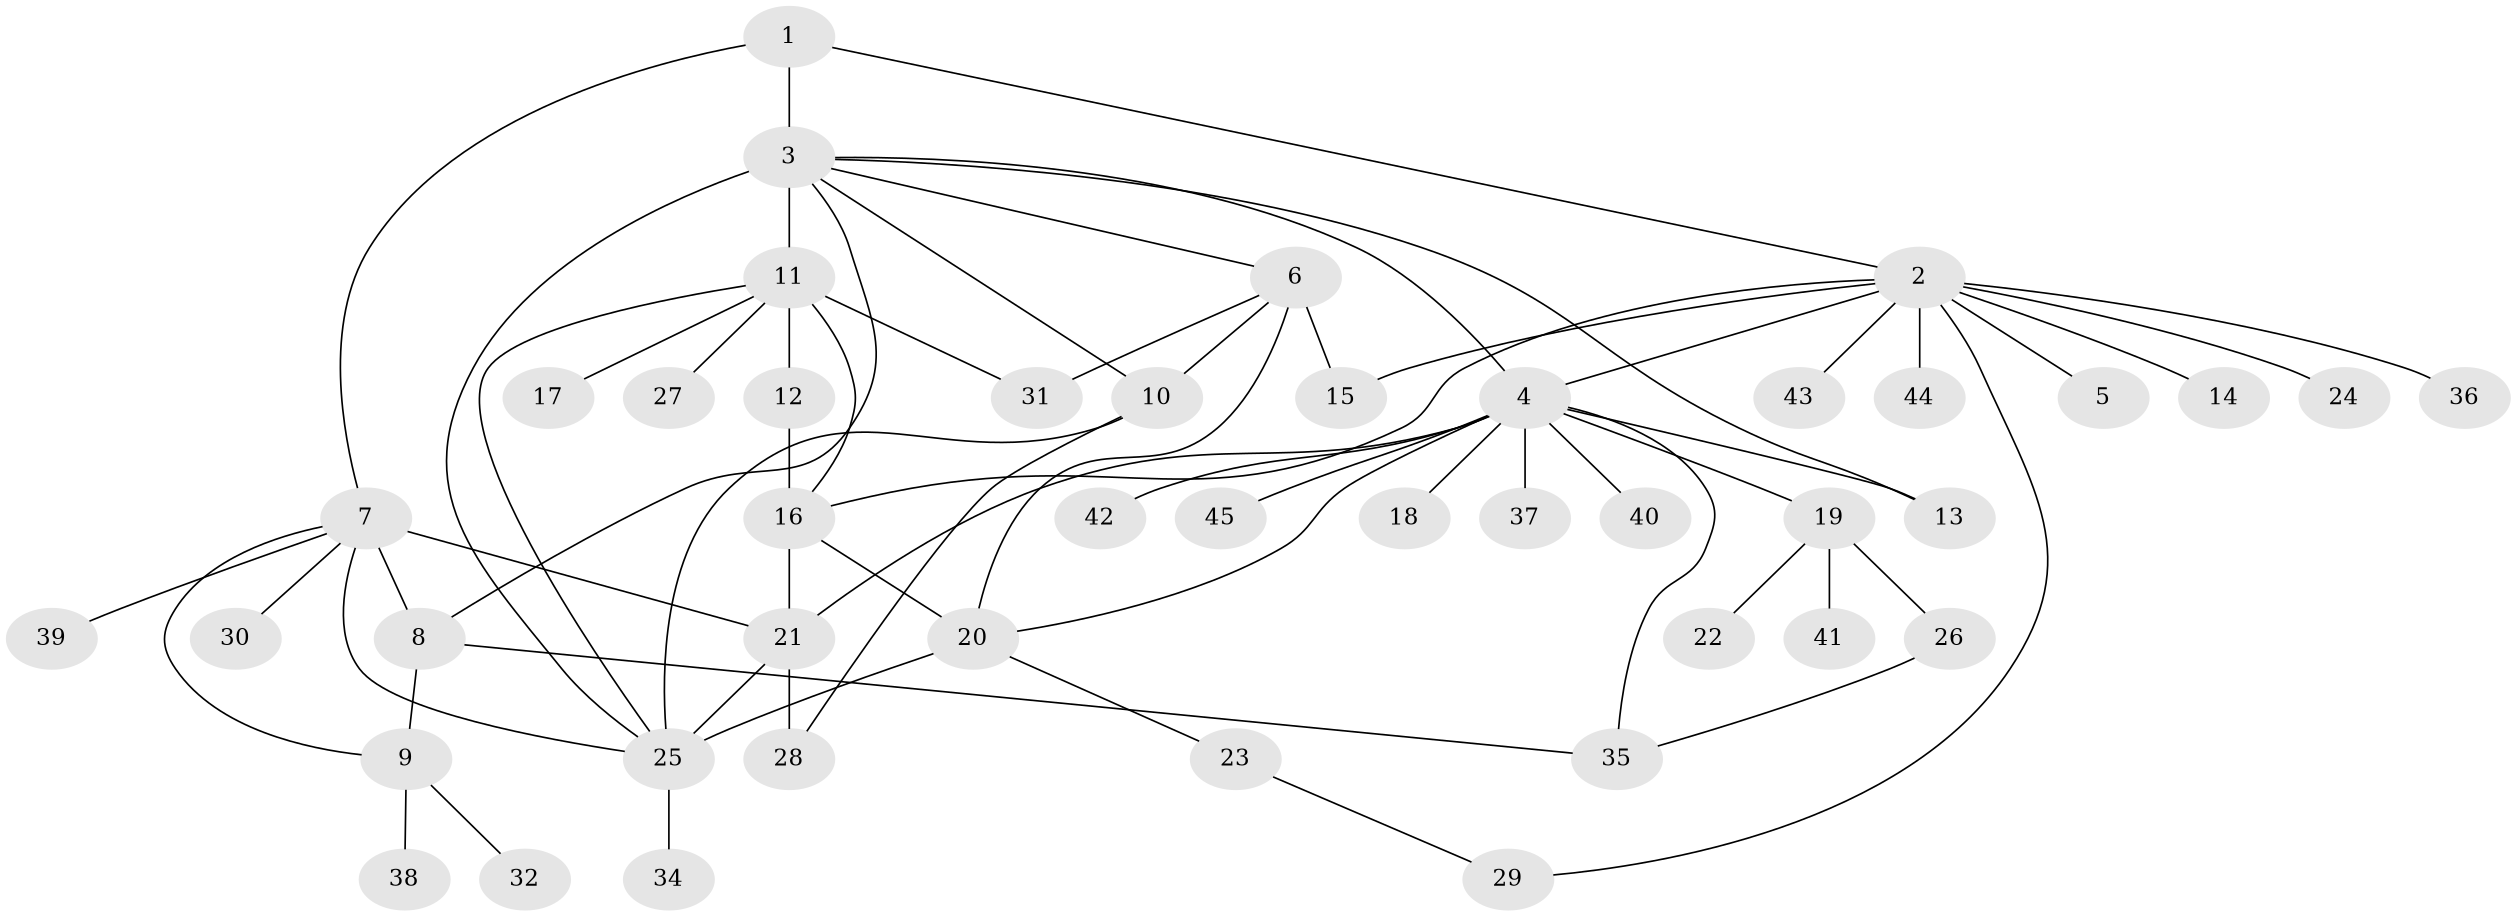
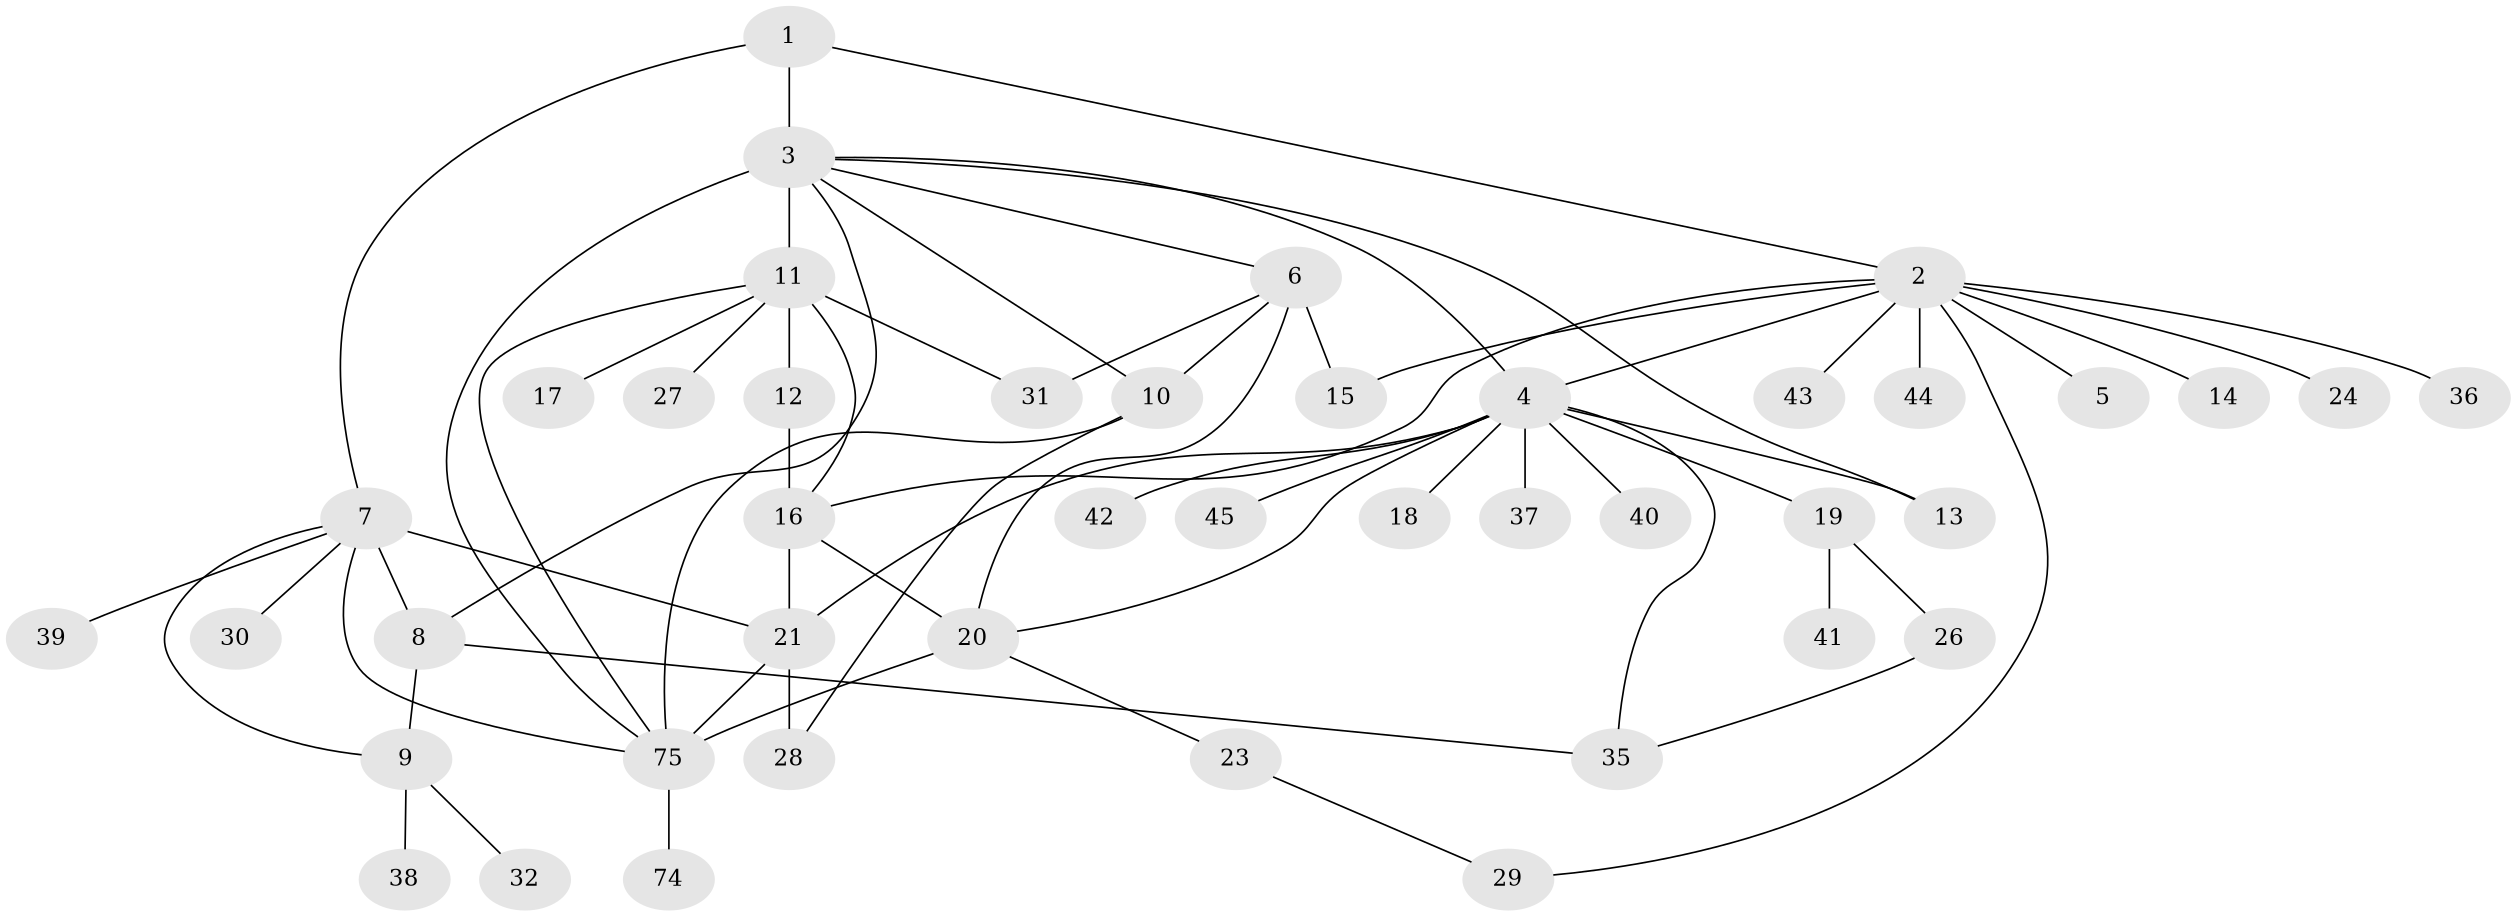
(1709, 639) -> none
(669, 759) -> (669, 759)
(669, 880) -> (669, 880)
